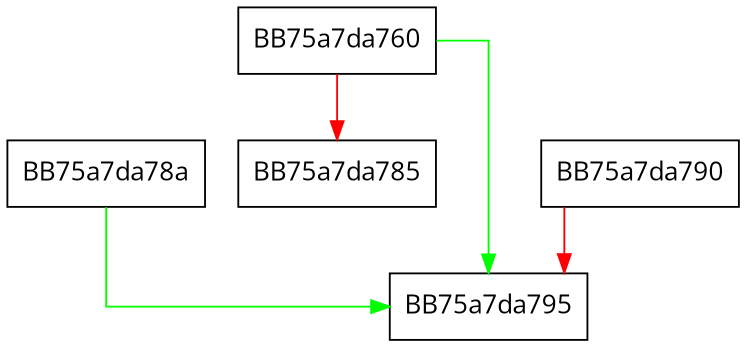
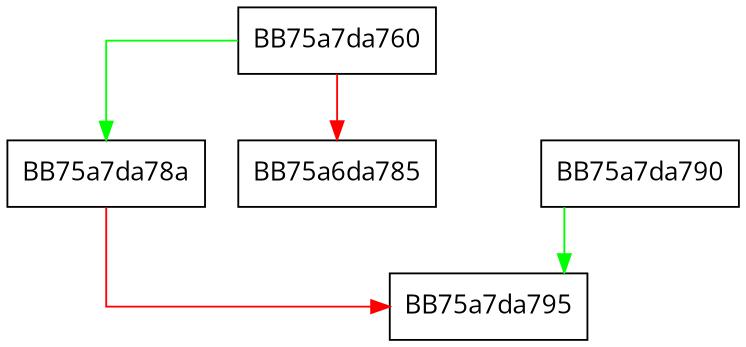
(489, 121) -> (132, 41)
(337, 174) -> (337, 174)
(564, 231) -> (564, 231)
(189, 307) -> (189, 307)
